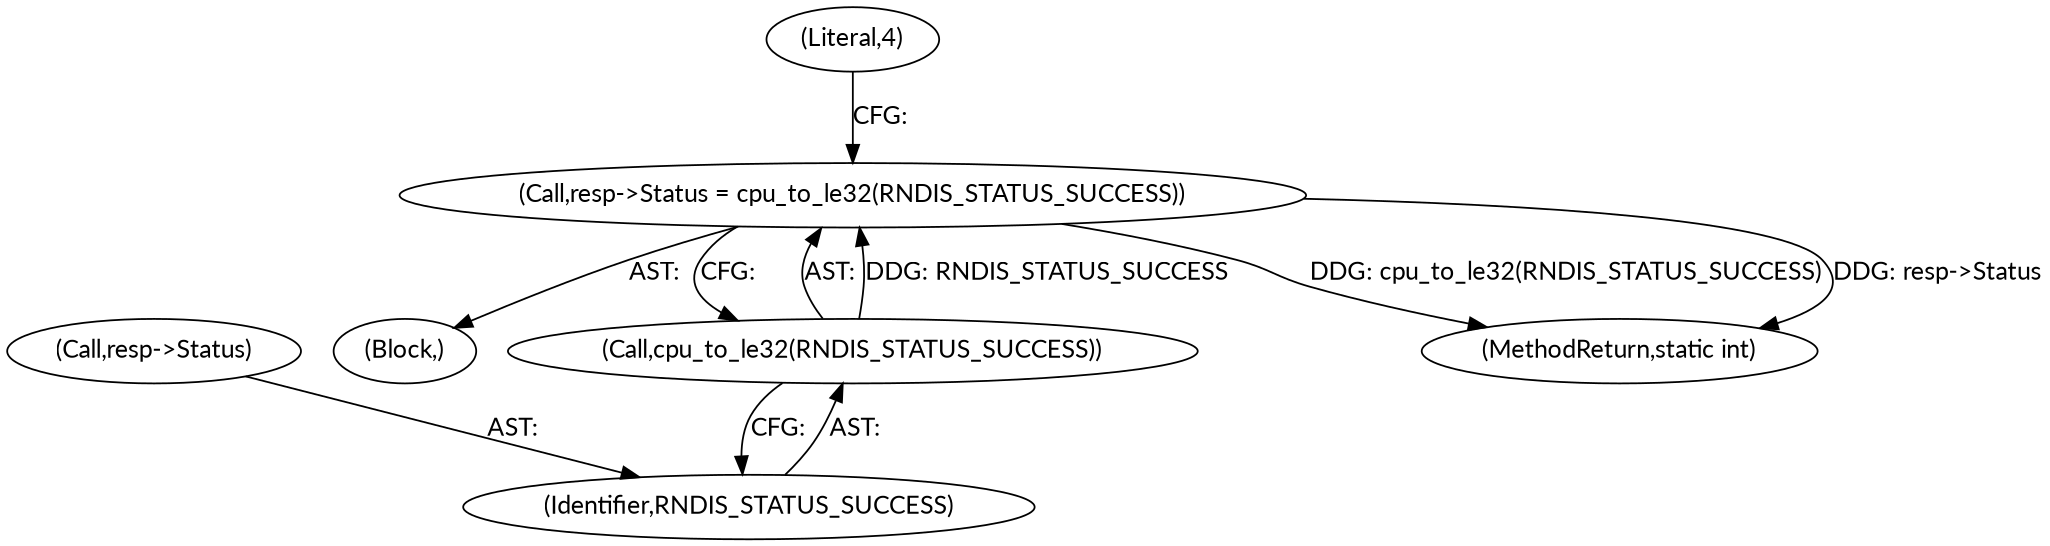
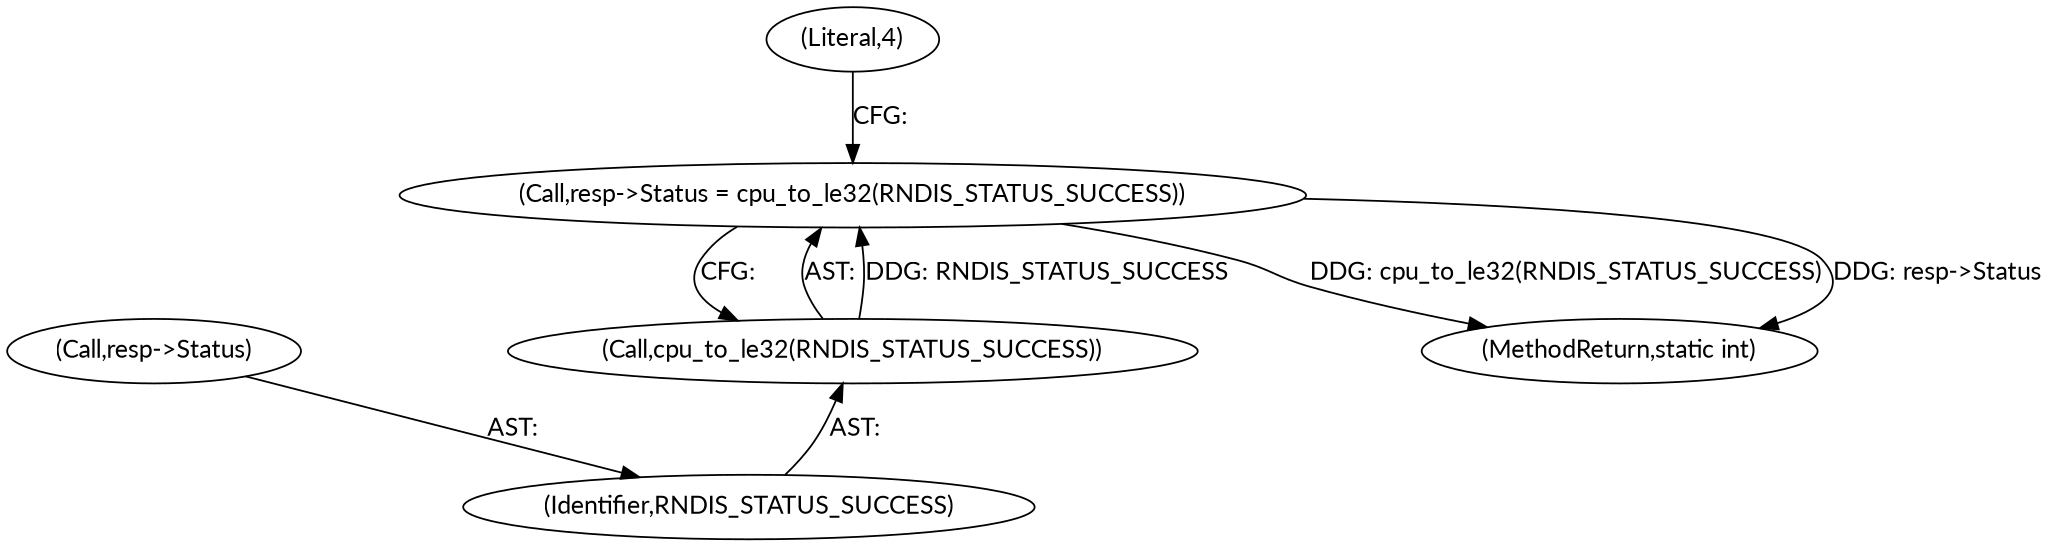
(405, 351) -> none
(752, 414) -> none
